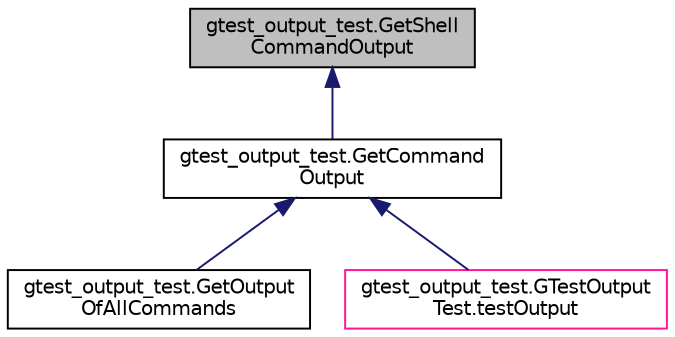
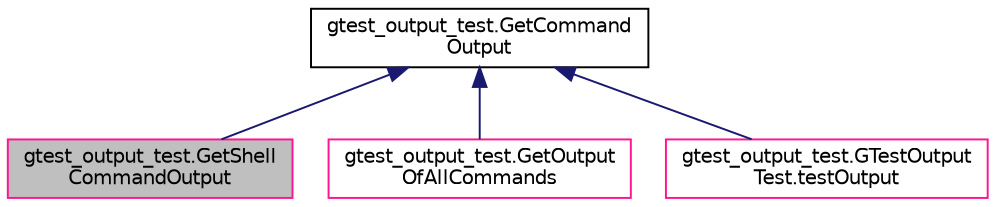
(332, 38) -> (150, 169)
(332, 113) -> (305, 107)
(159, 299) -> (480, 169)
